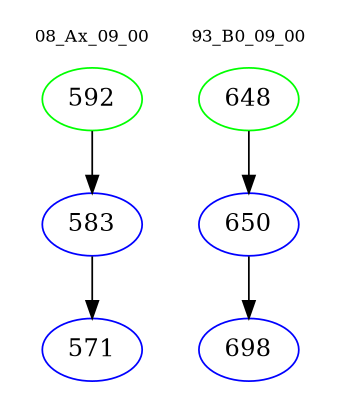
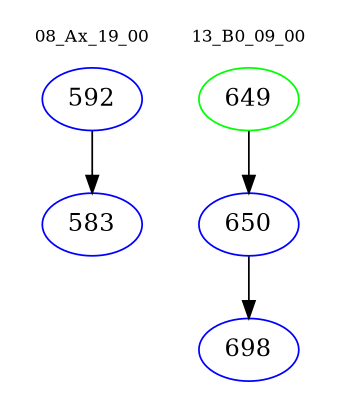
(92, 37) -> (92, 37)
(249, 37) -> (249, 37)
(92, 99) -> (92, 99)
(249, 99) -> (249, 99)
(92, 350) -> none
